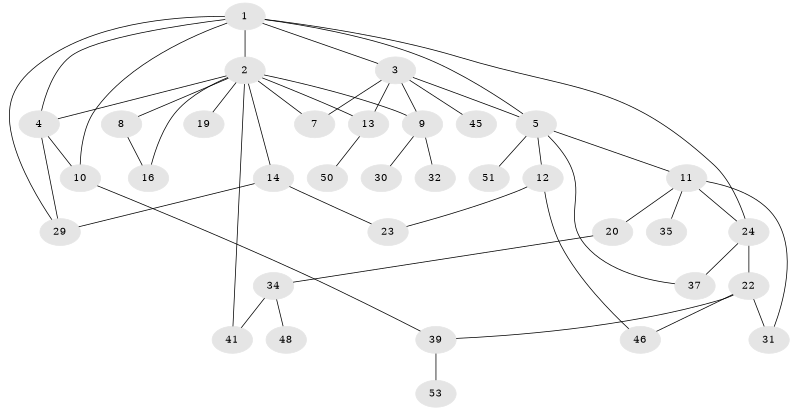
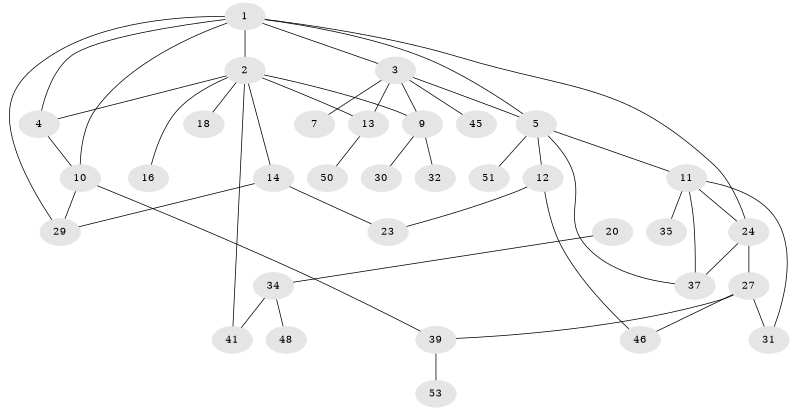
(280, 97) -> none
(122, 124) -> none
(204, 124) -> (204, 124)
(50, 178) -> (70, 205)
(650, 205) -> (694, 232)
(749, 286) -> (749, 286)
